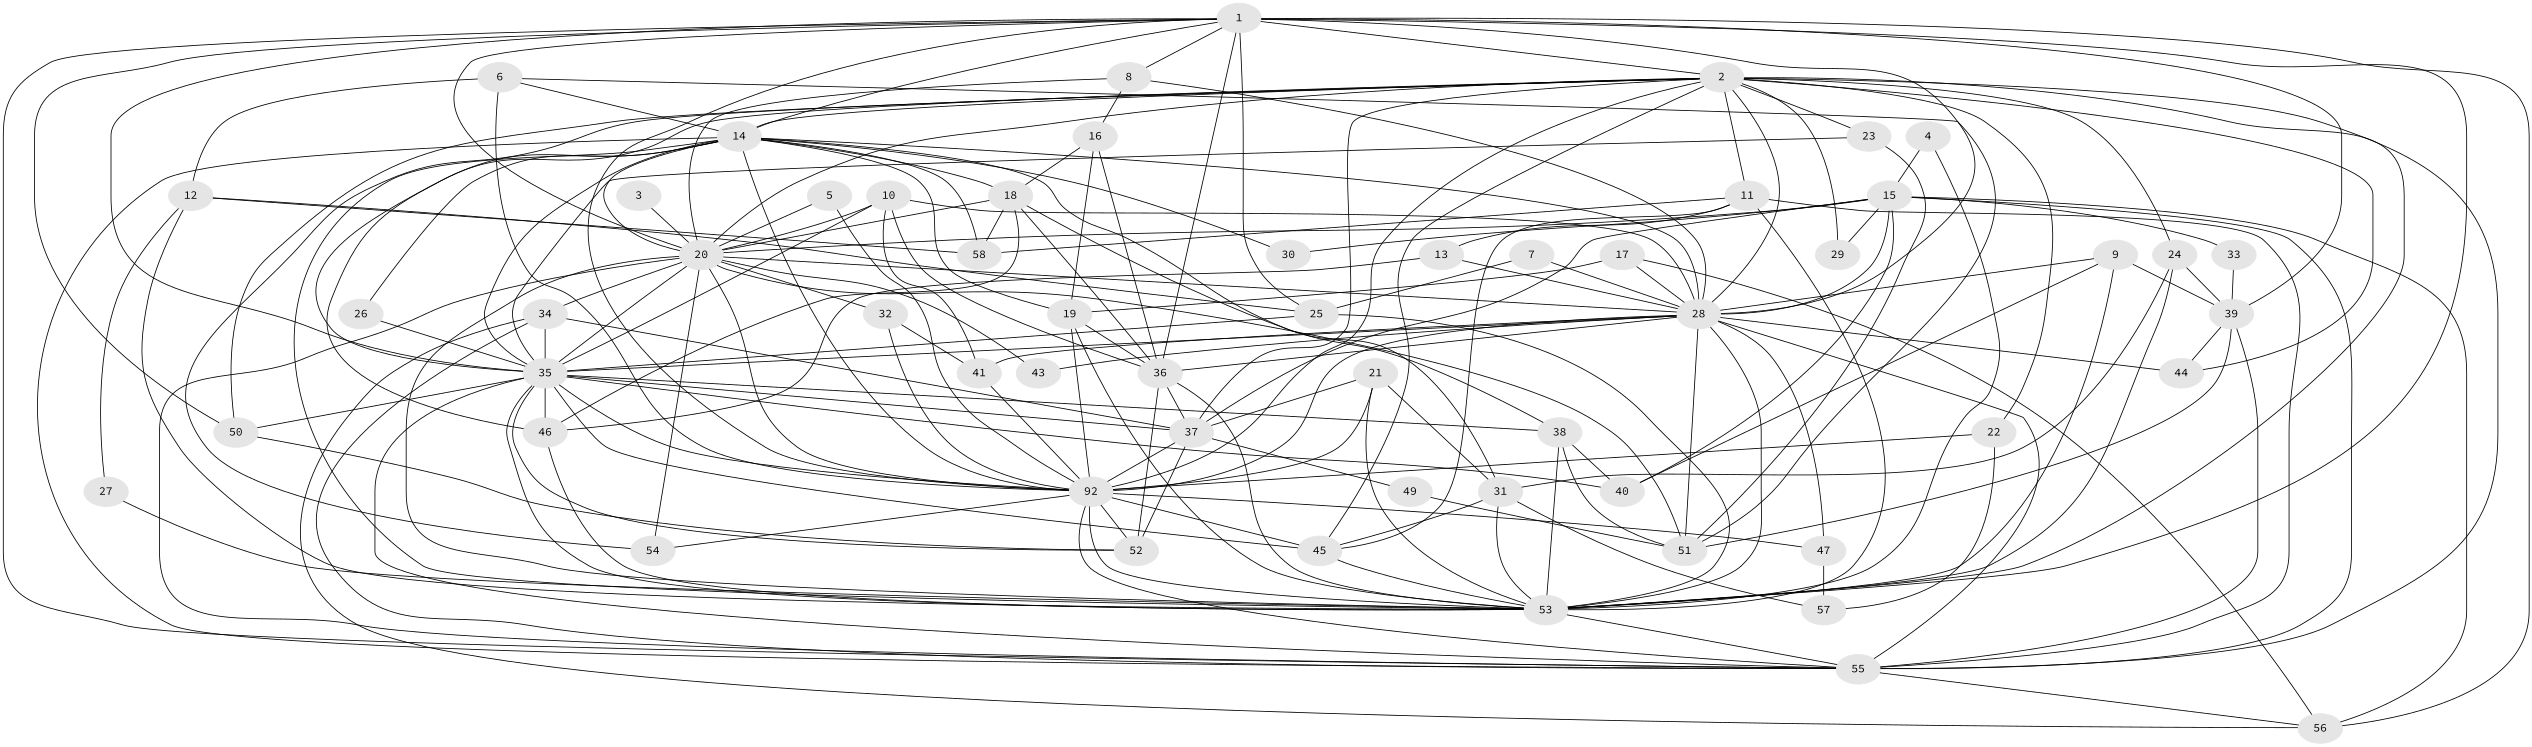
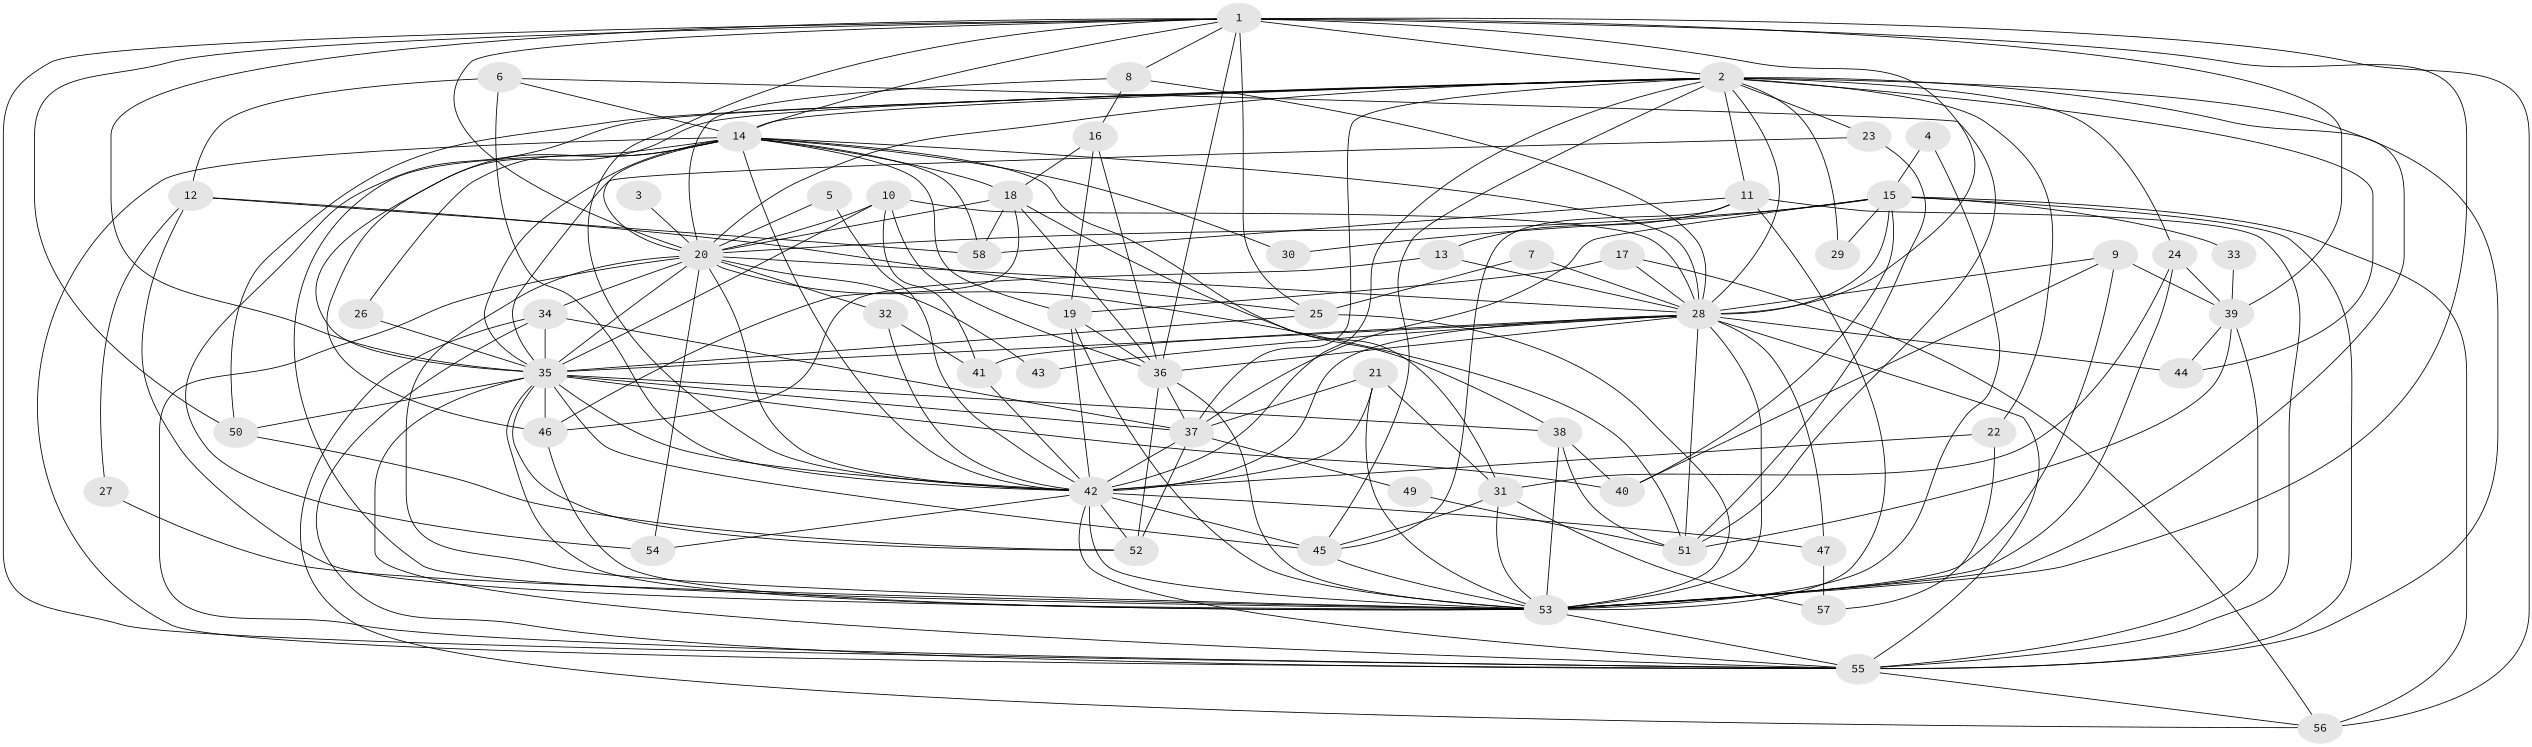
(1091, 492) -> (1091, 492)
